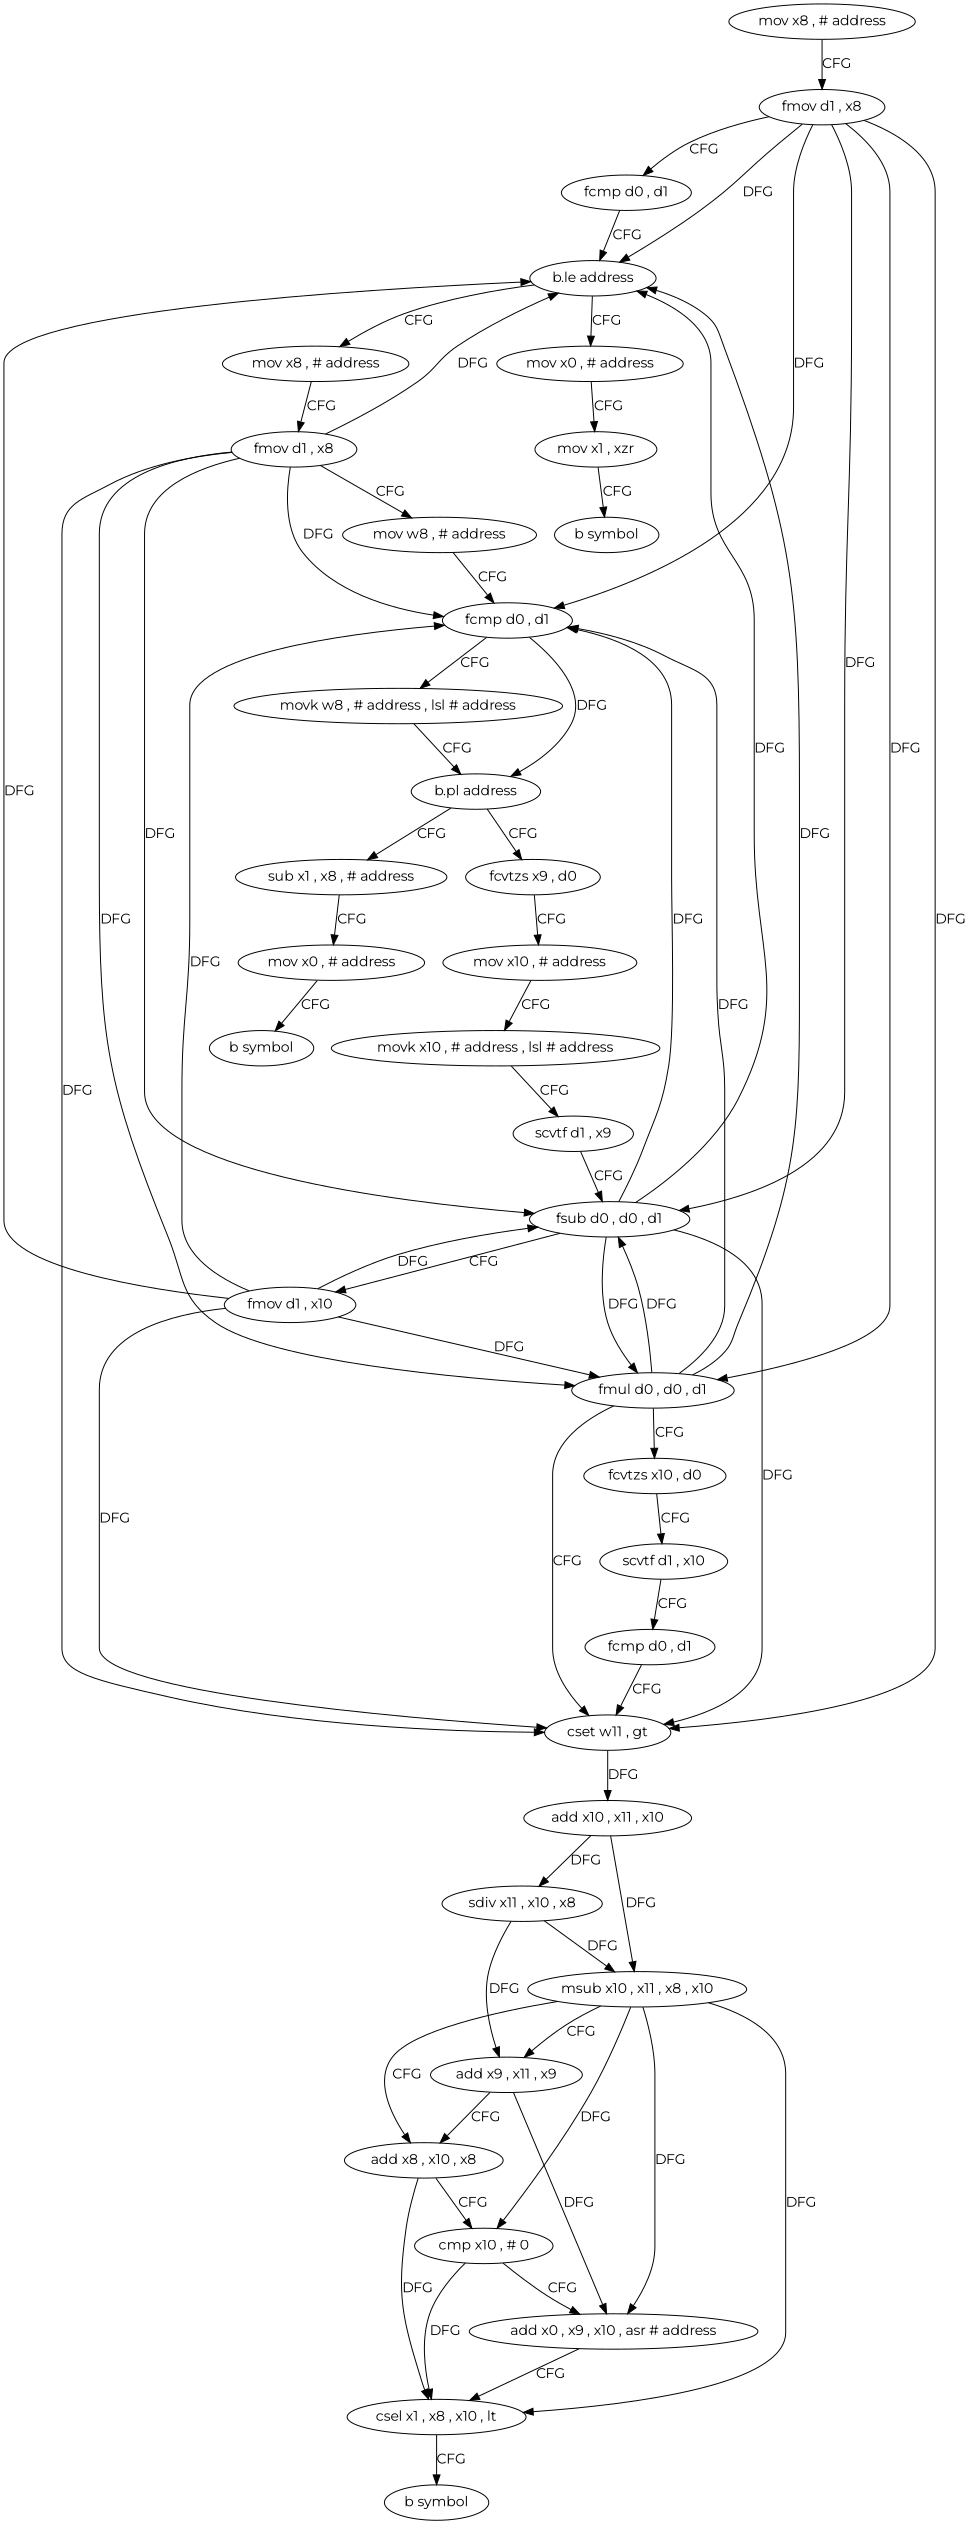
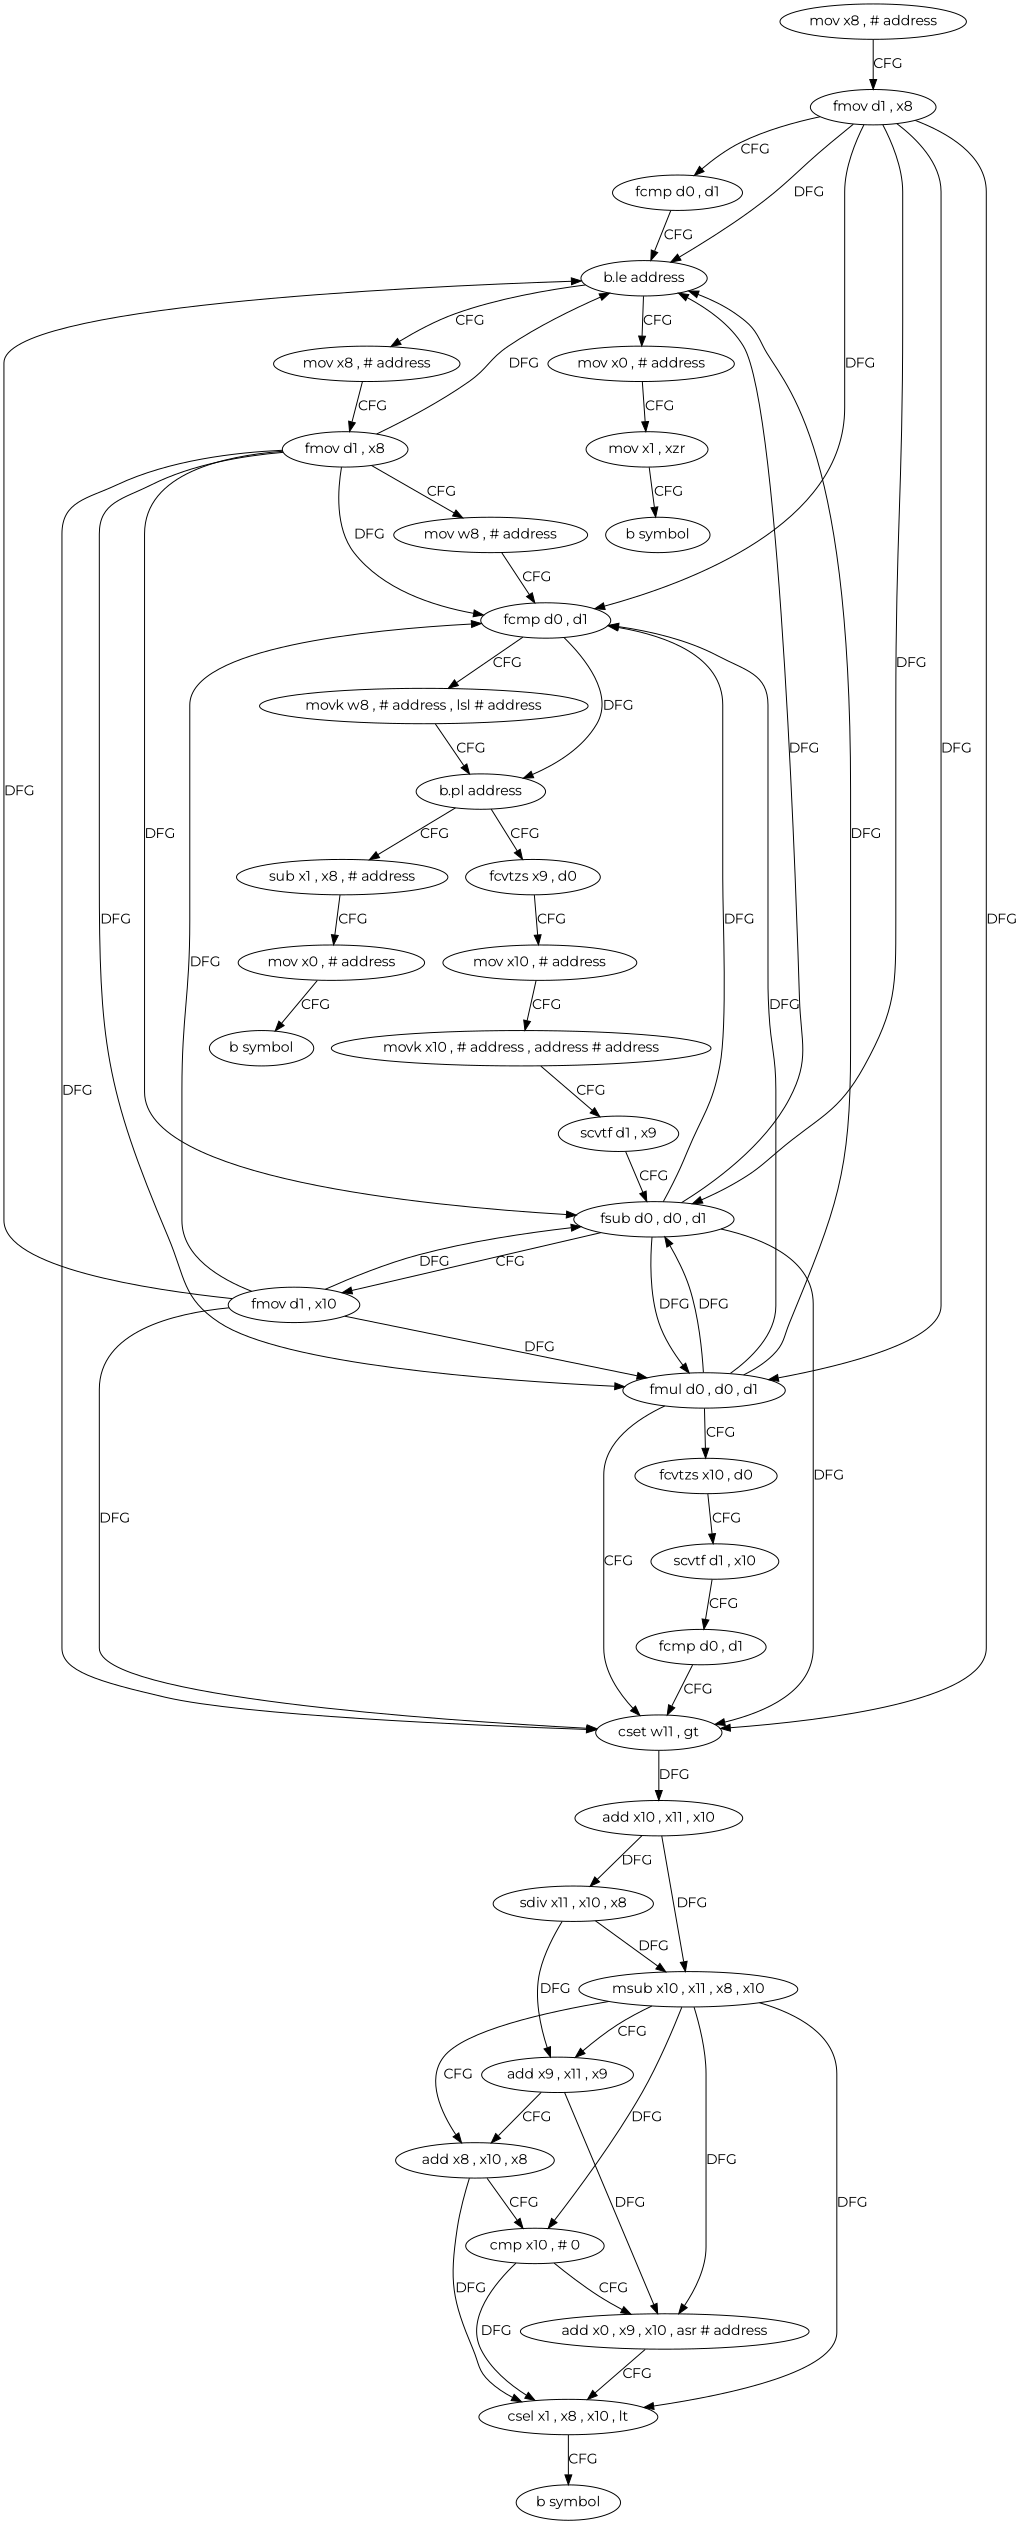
(496, 1048) -> (521, 1048)
